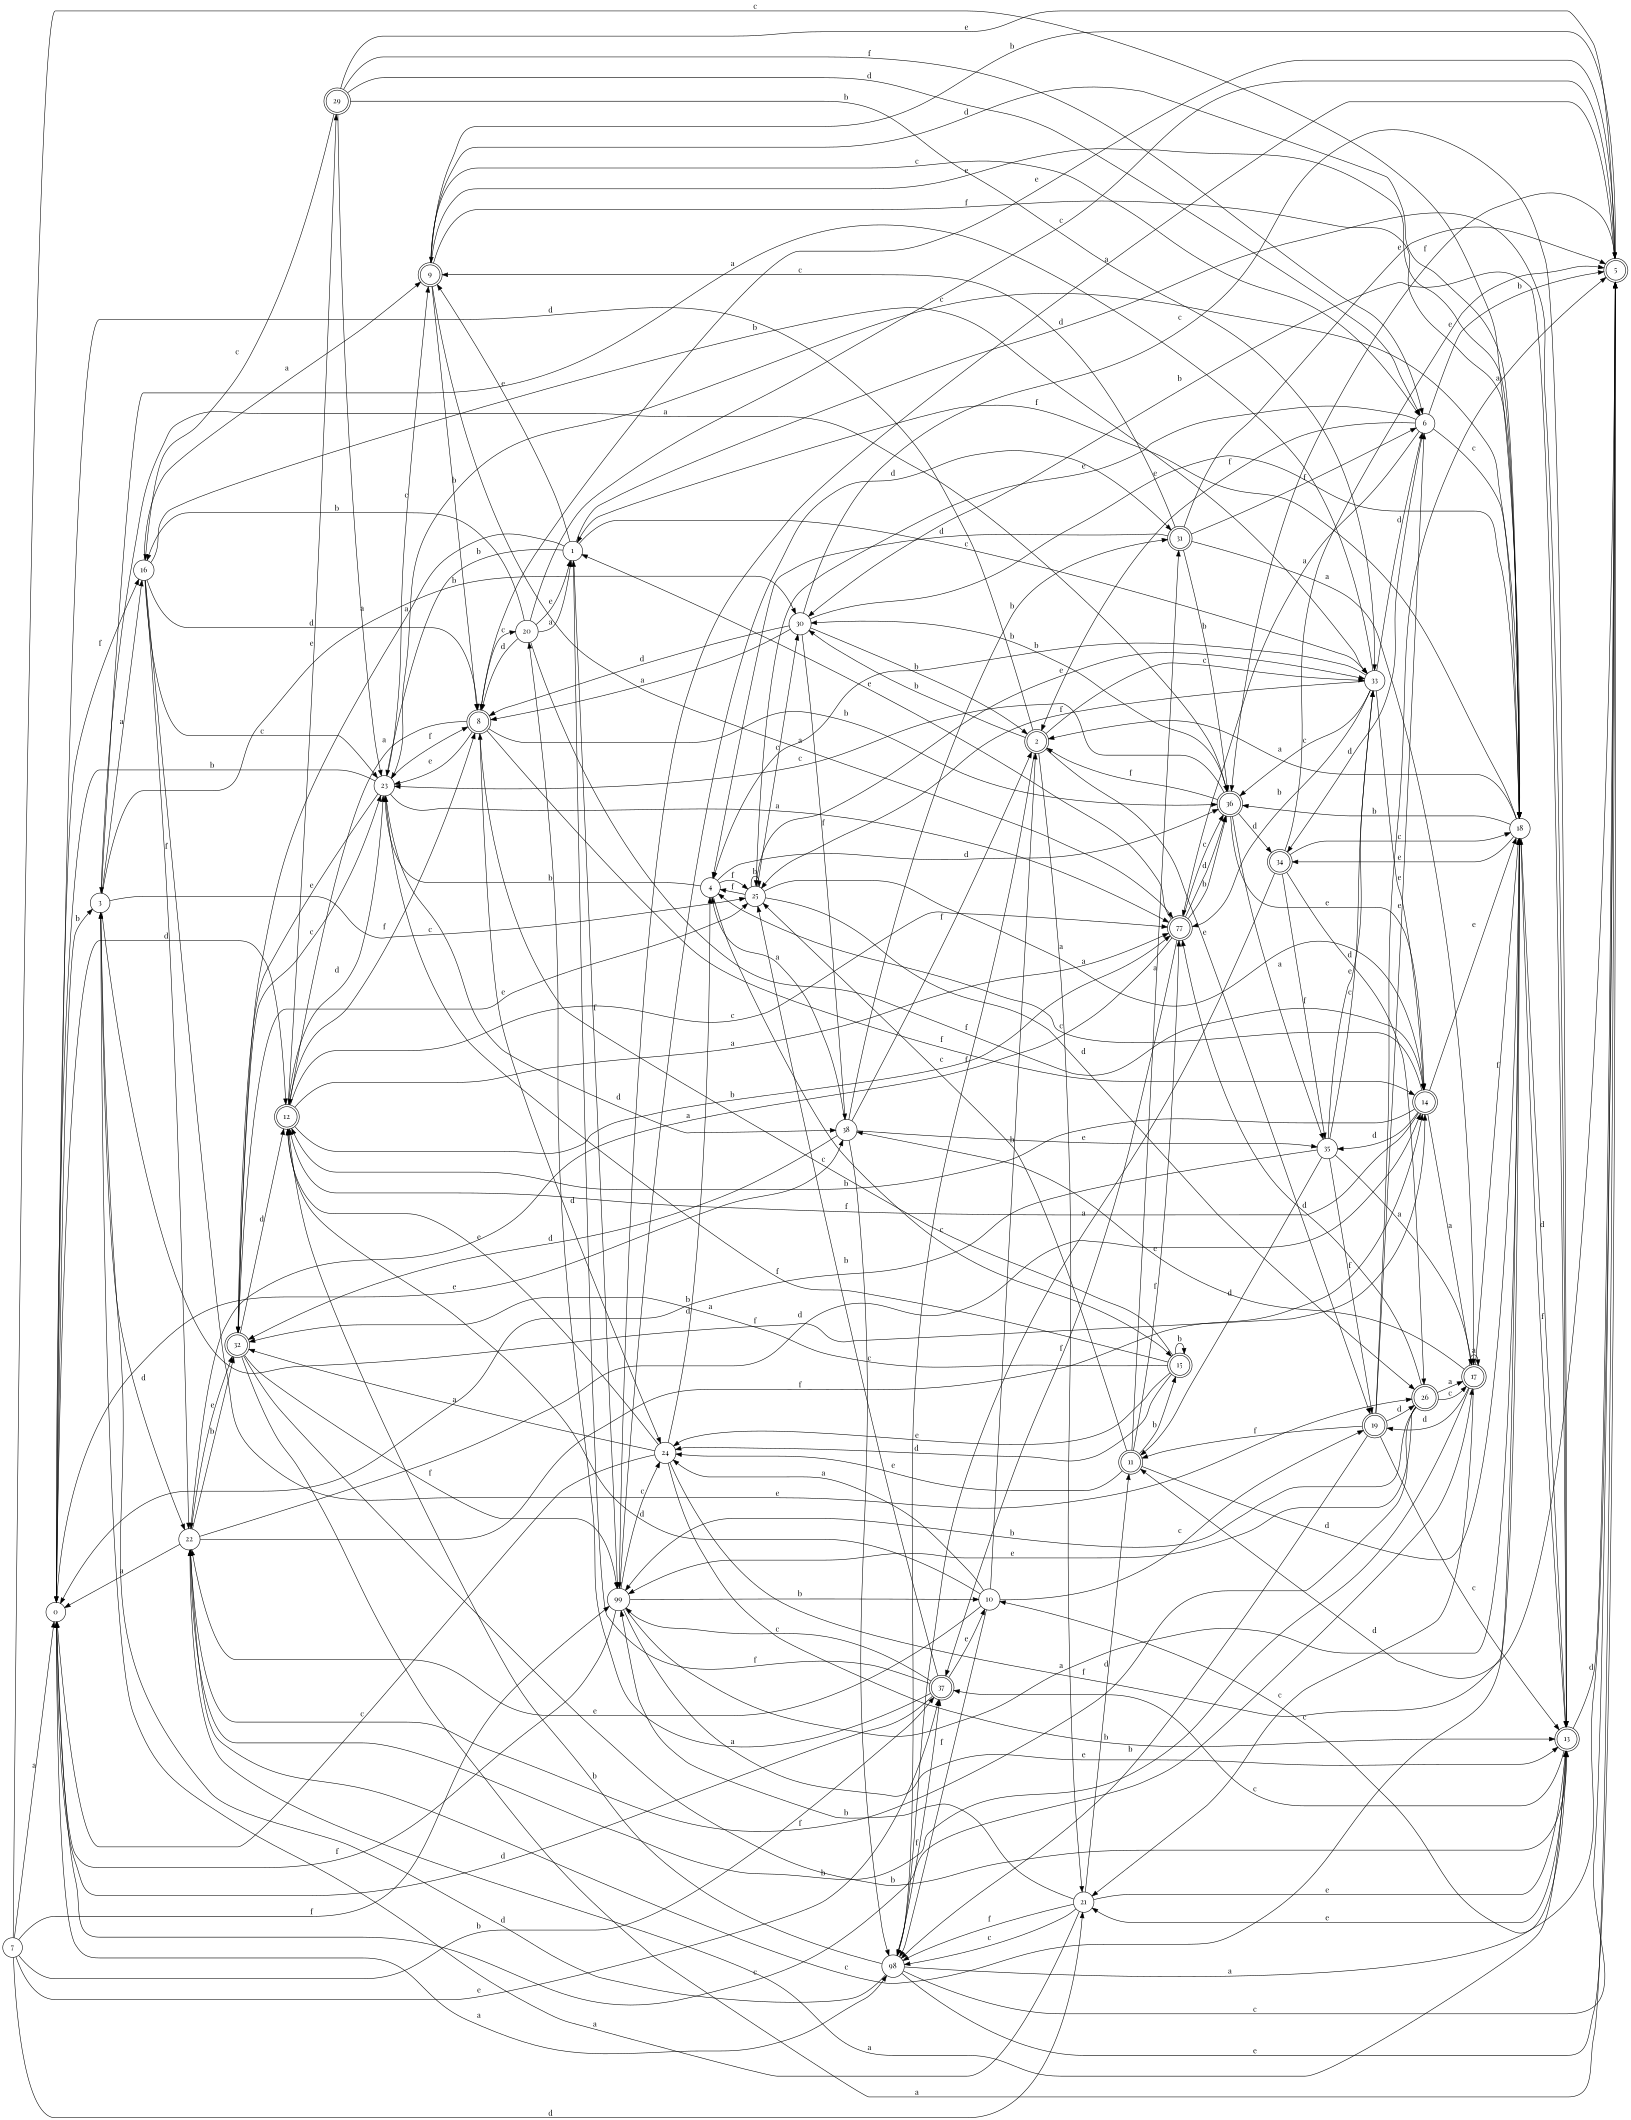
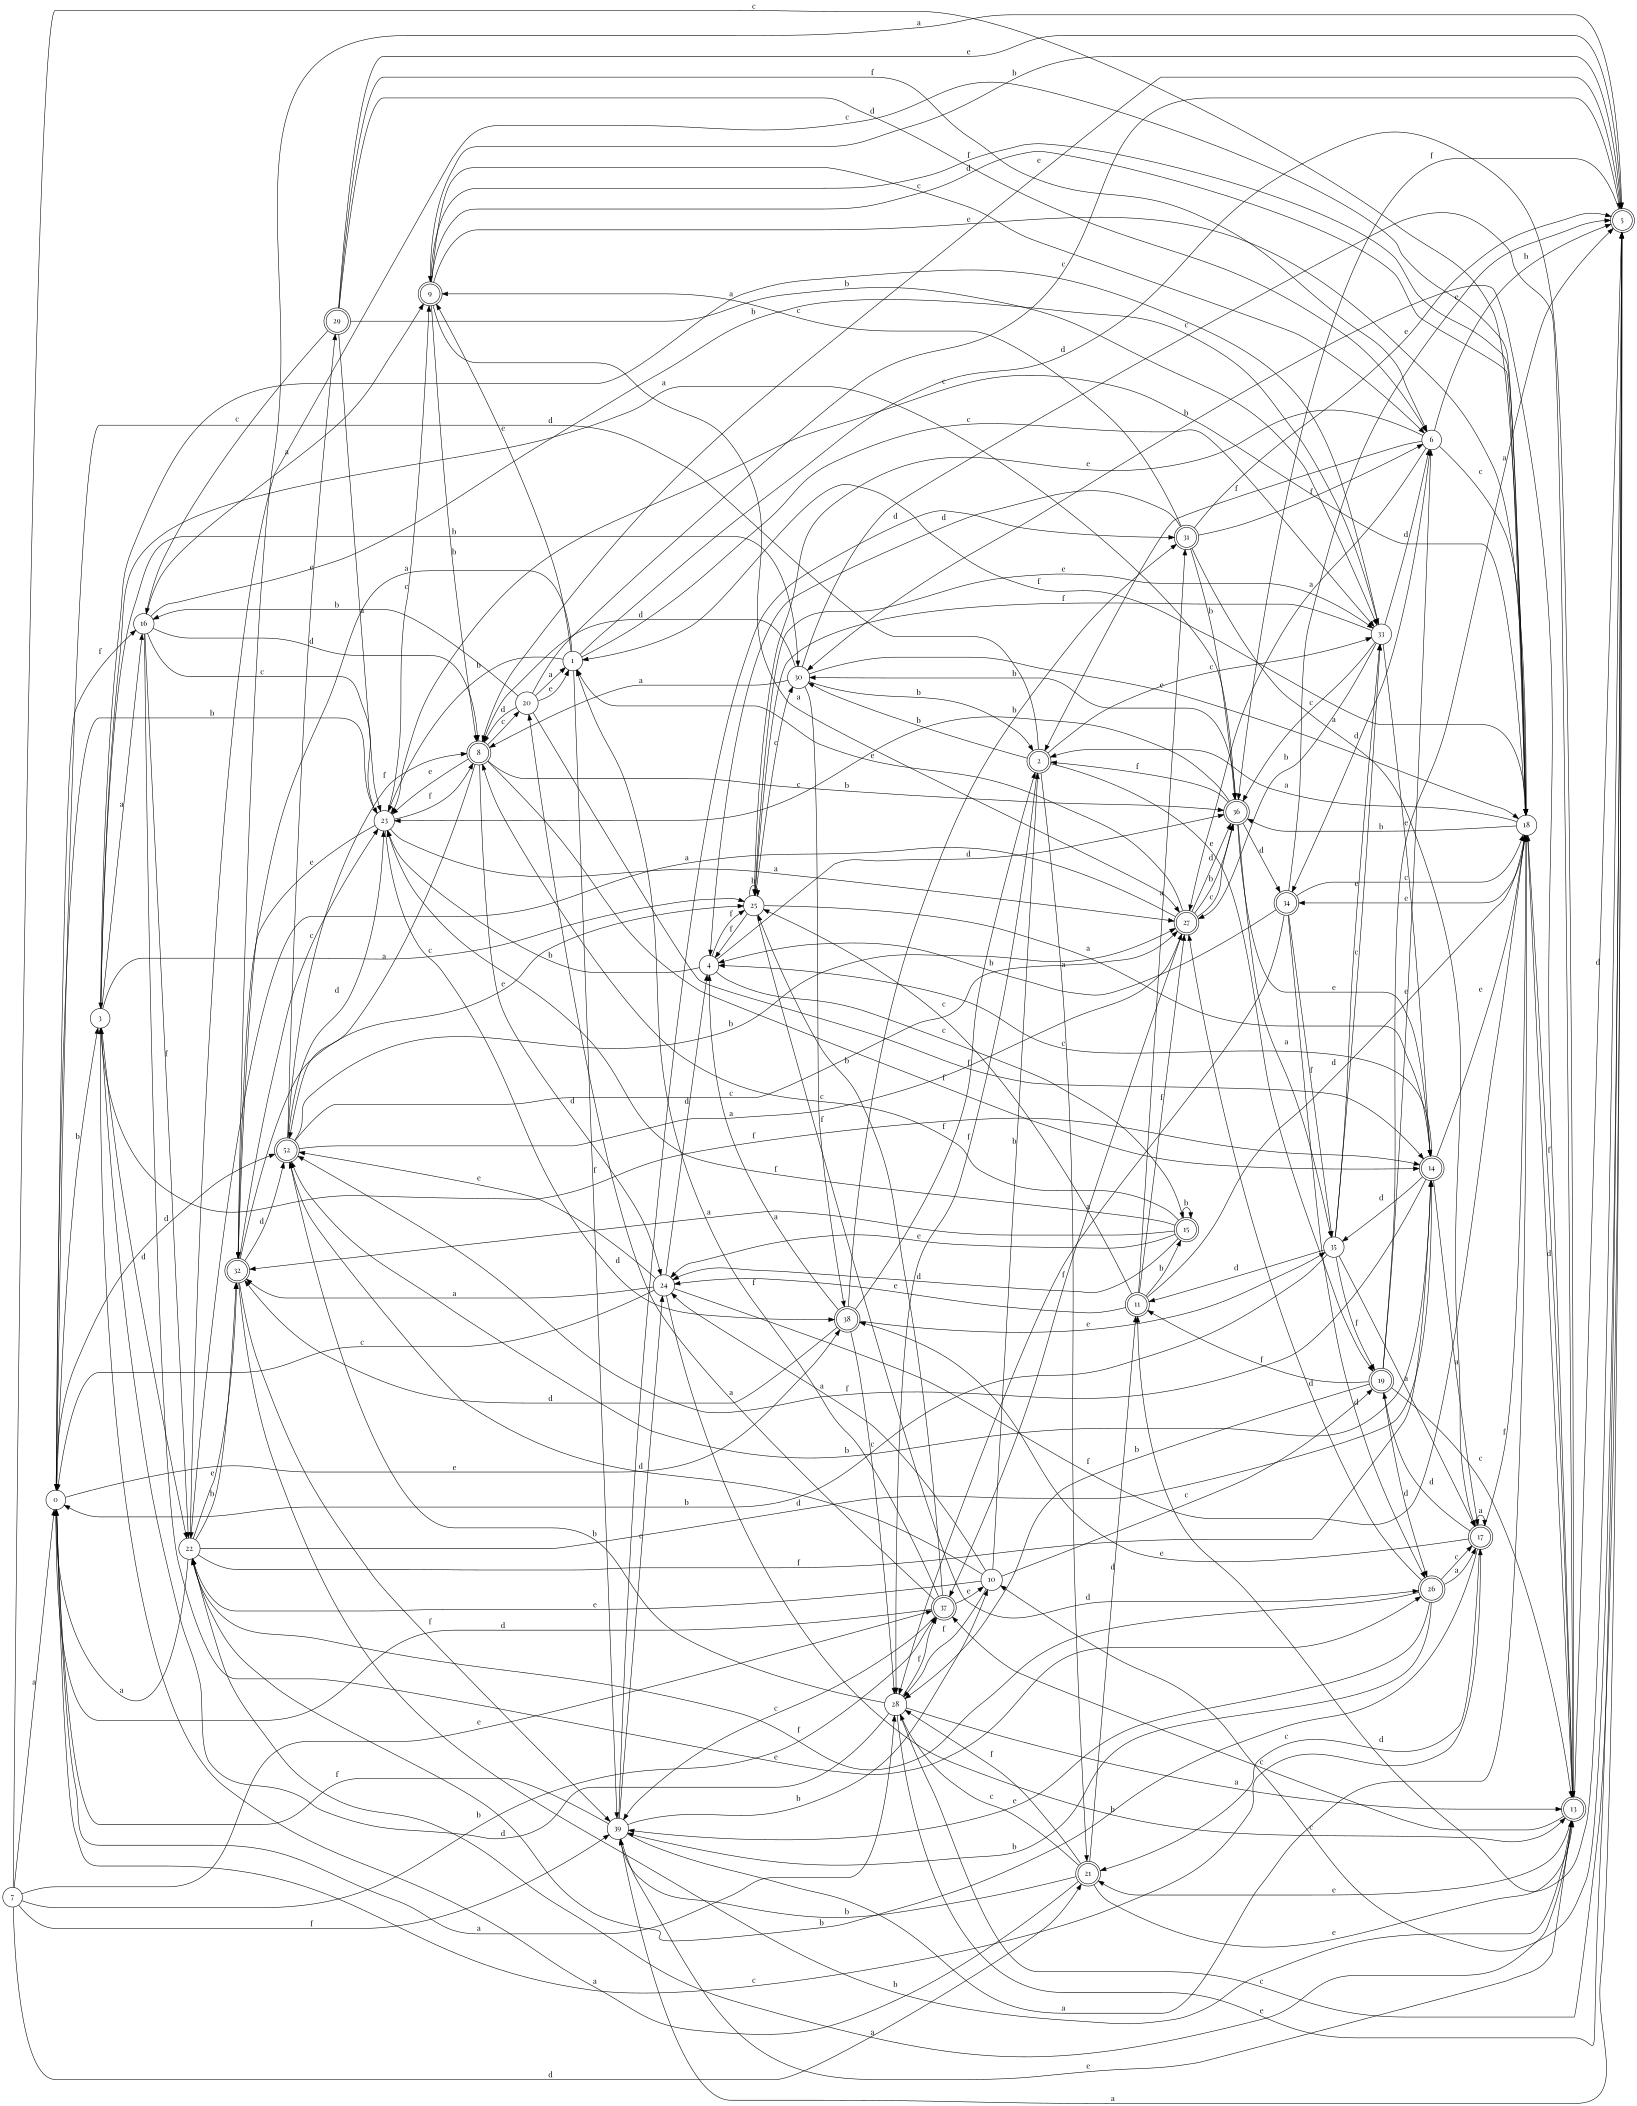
(972, 663) -> (1022, 980)
(1180, 928) -> (1186, 923)
(287, 1117) -> (287, 1150)
(846, 1130) -> (847, 1319)
(619, 1600) -> (618, 1829)
(1084, 1902) -> (1088, 1874)
(893, 1966) -> (896, 1705)
